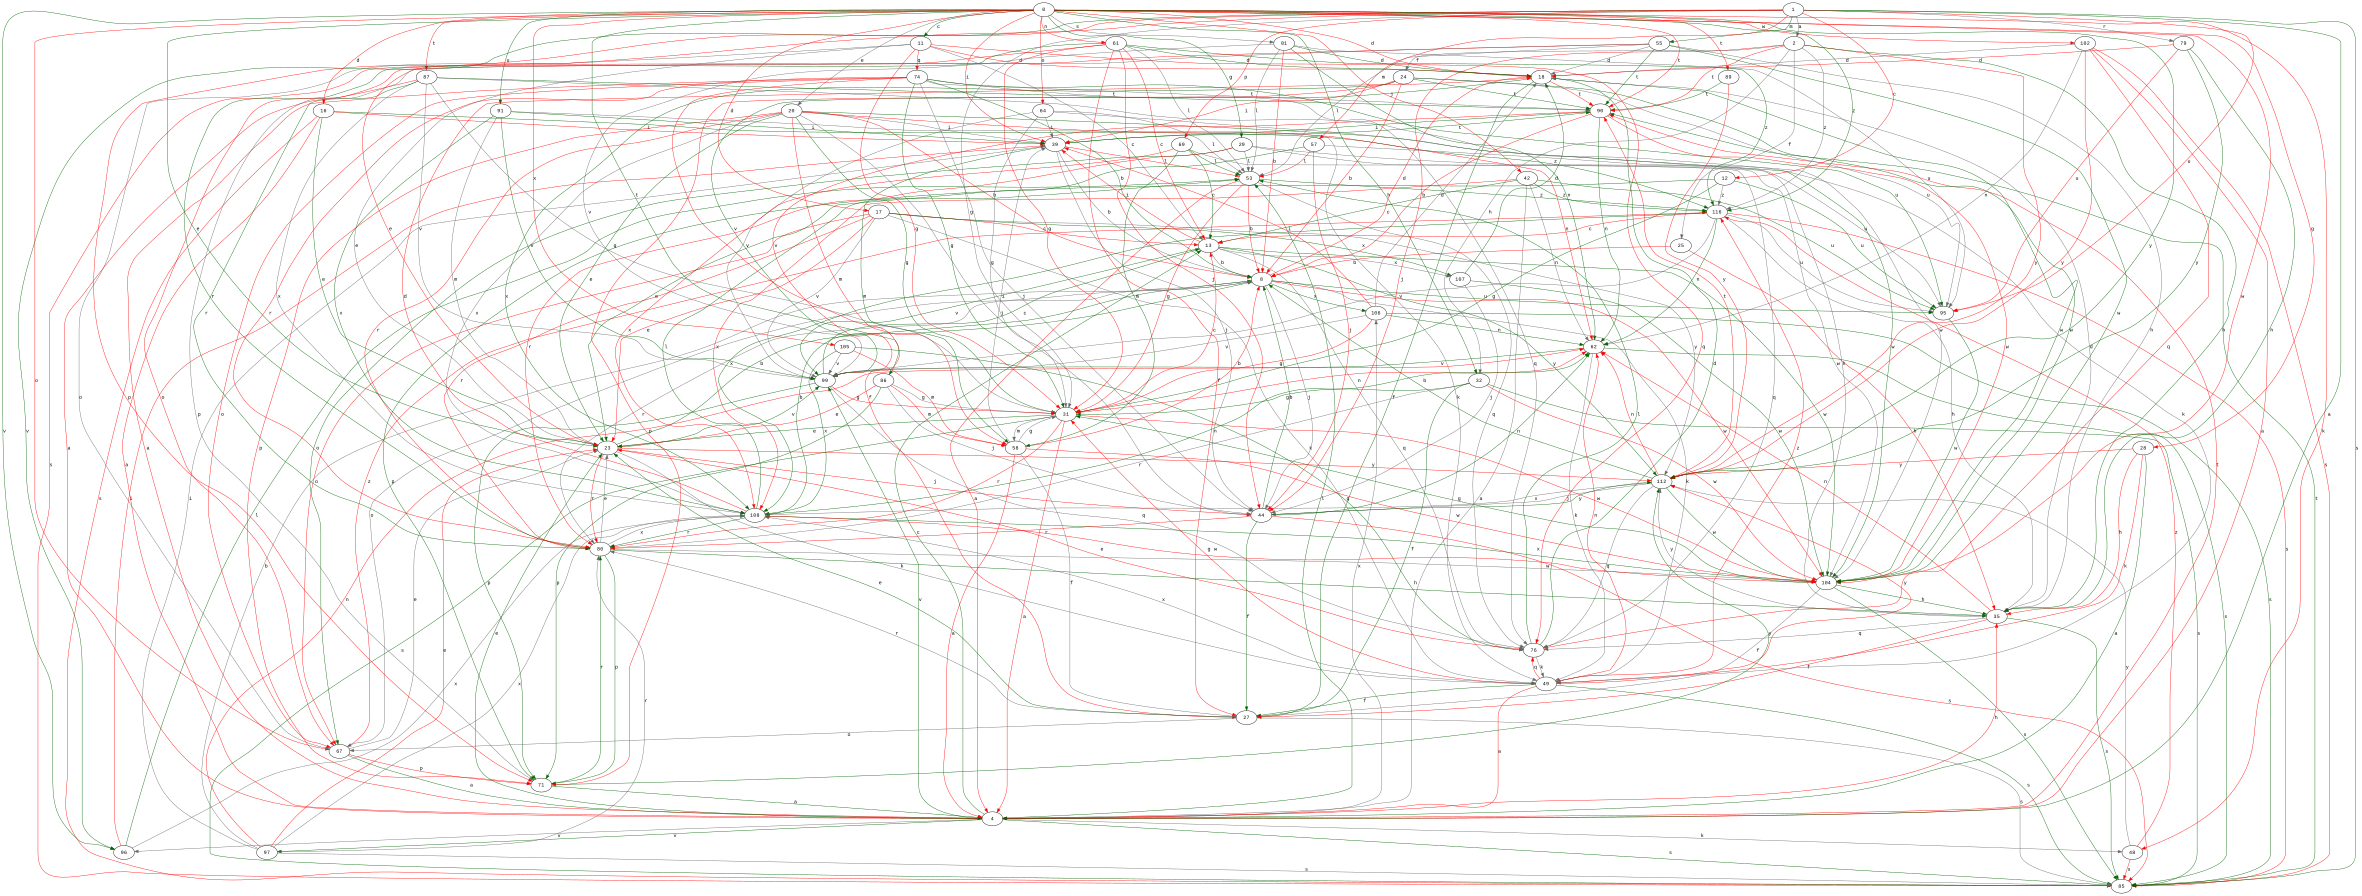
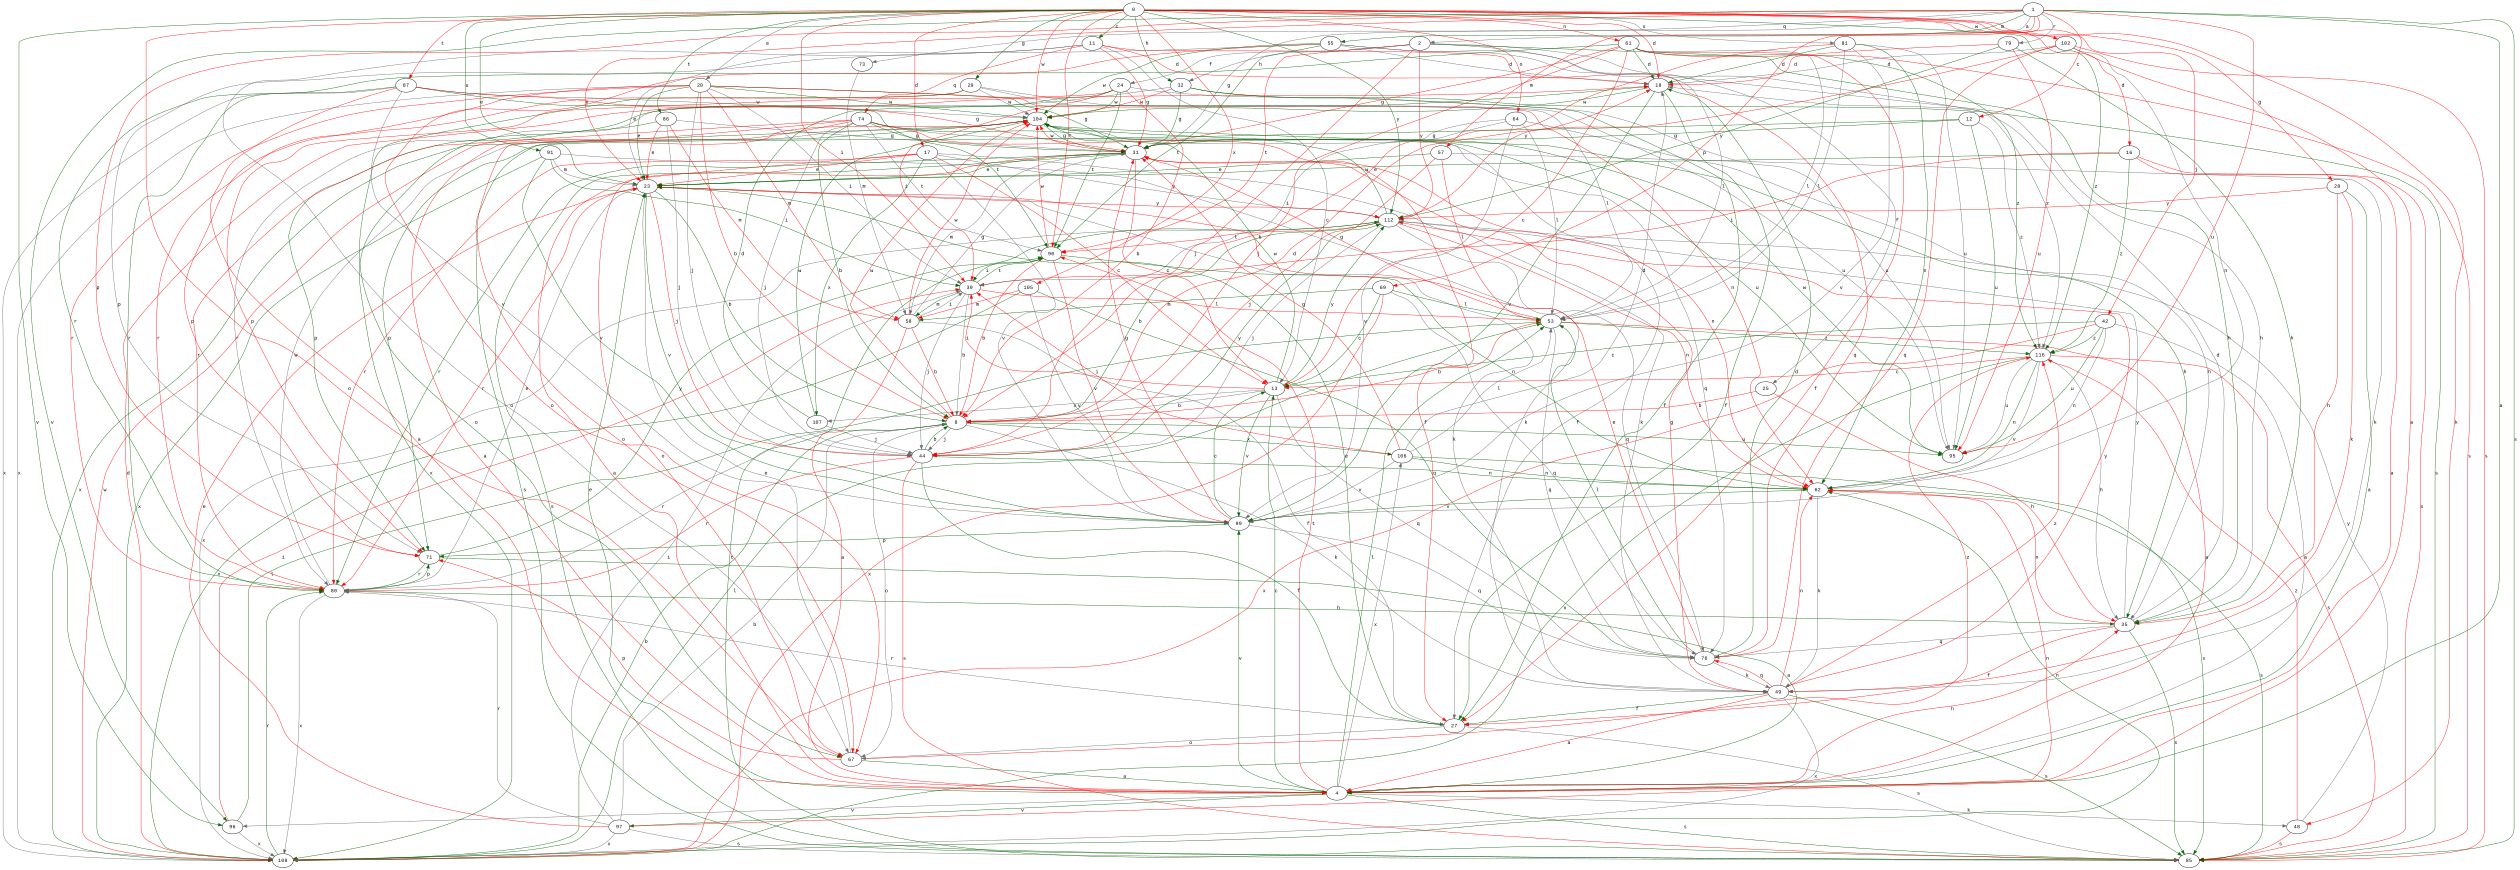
none -> (862, 64)
(1729, 77) -> none
(1570, 92) -> none
(719, 286) -> (912, 115)
none -> (1485, 392)
(875, 517) -> (615, 171)
